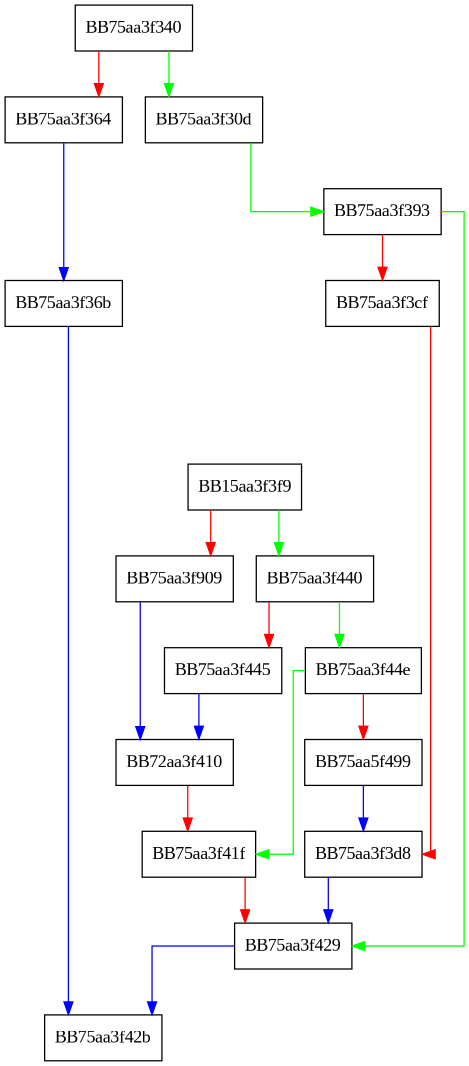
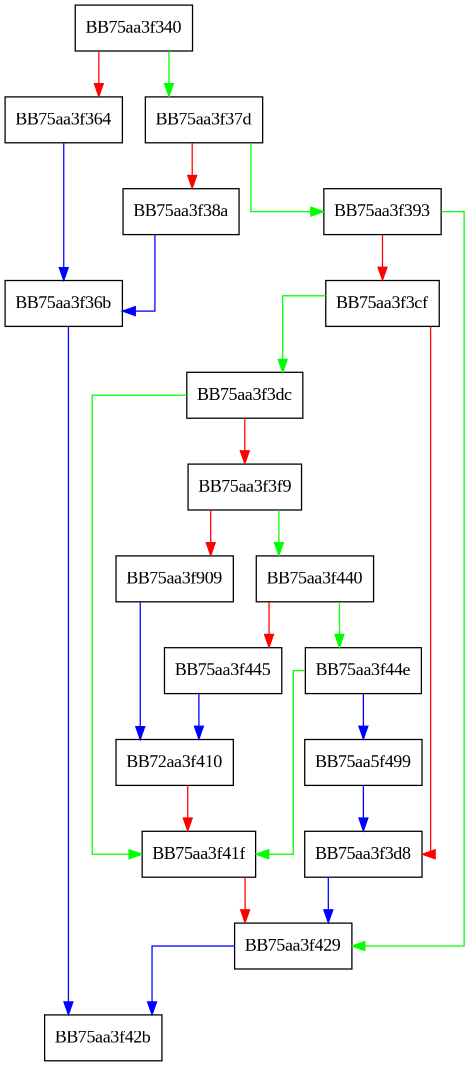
(204, 120) -> (204, 120)
none -> (181, 212)
none -> (245, 395)
(245, 487) -> (245, 487)
(363, 710) -> (363, 710)
